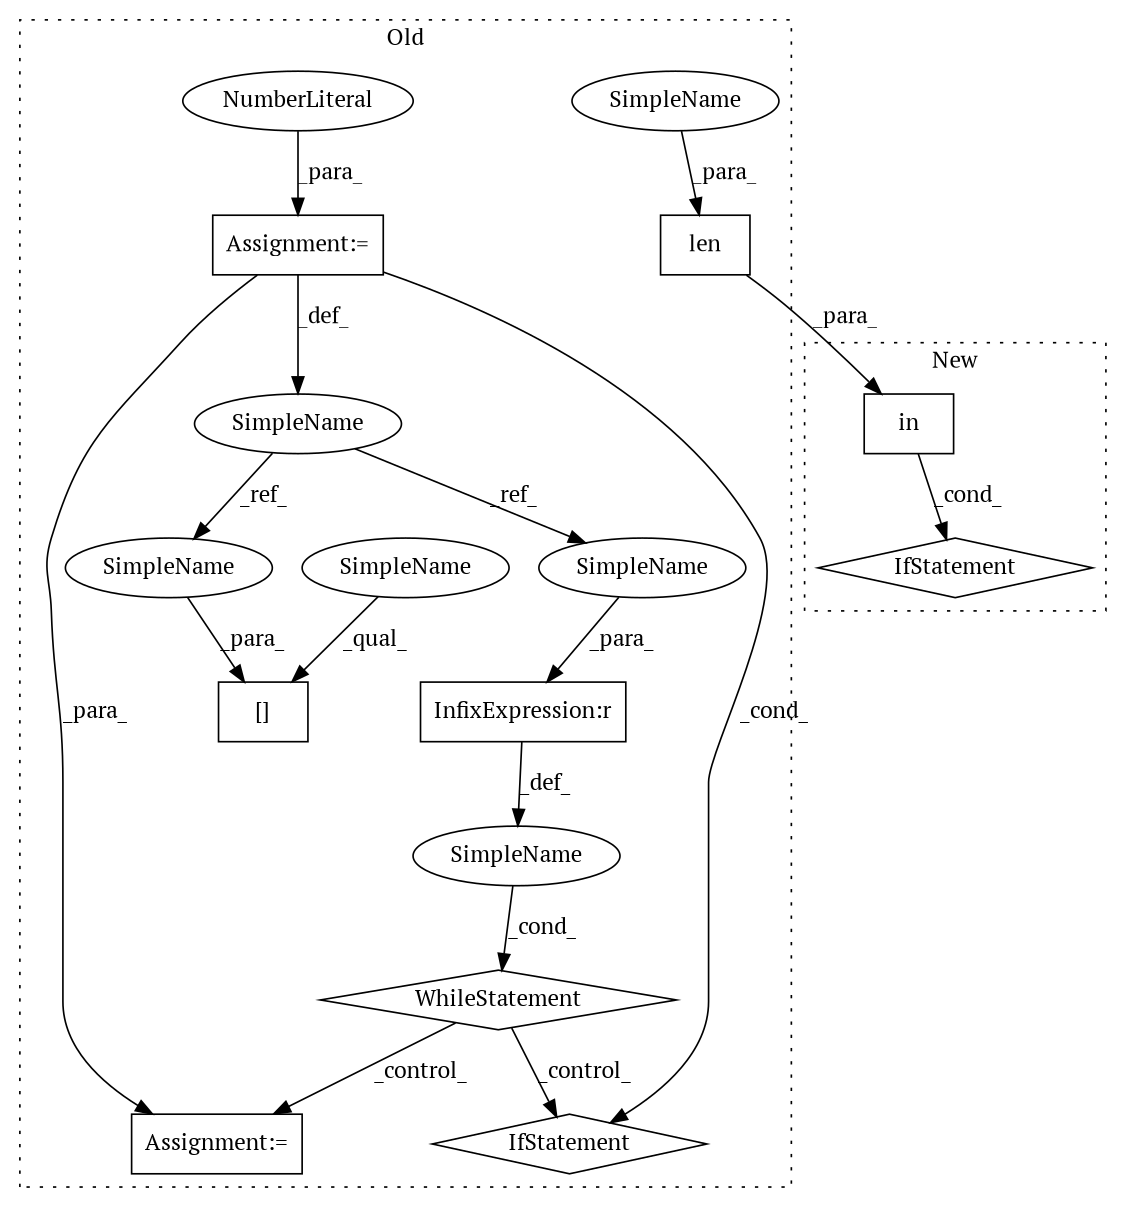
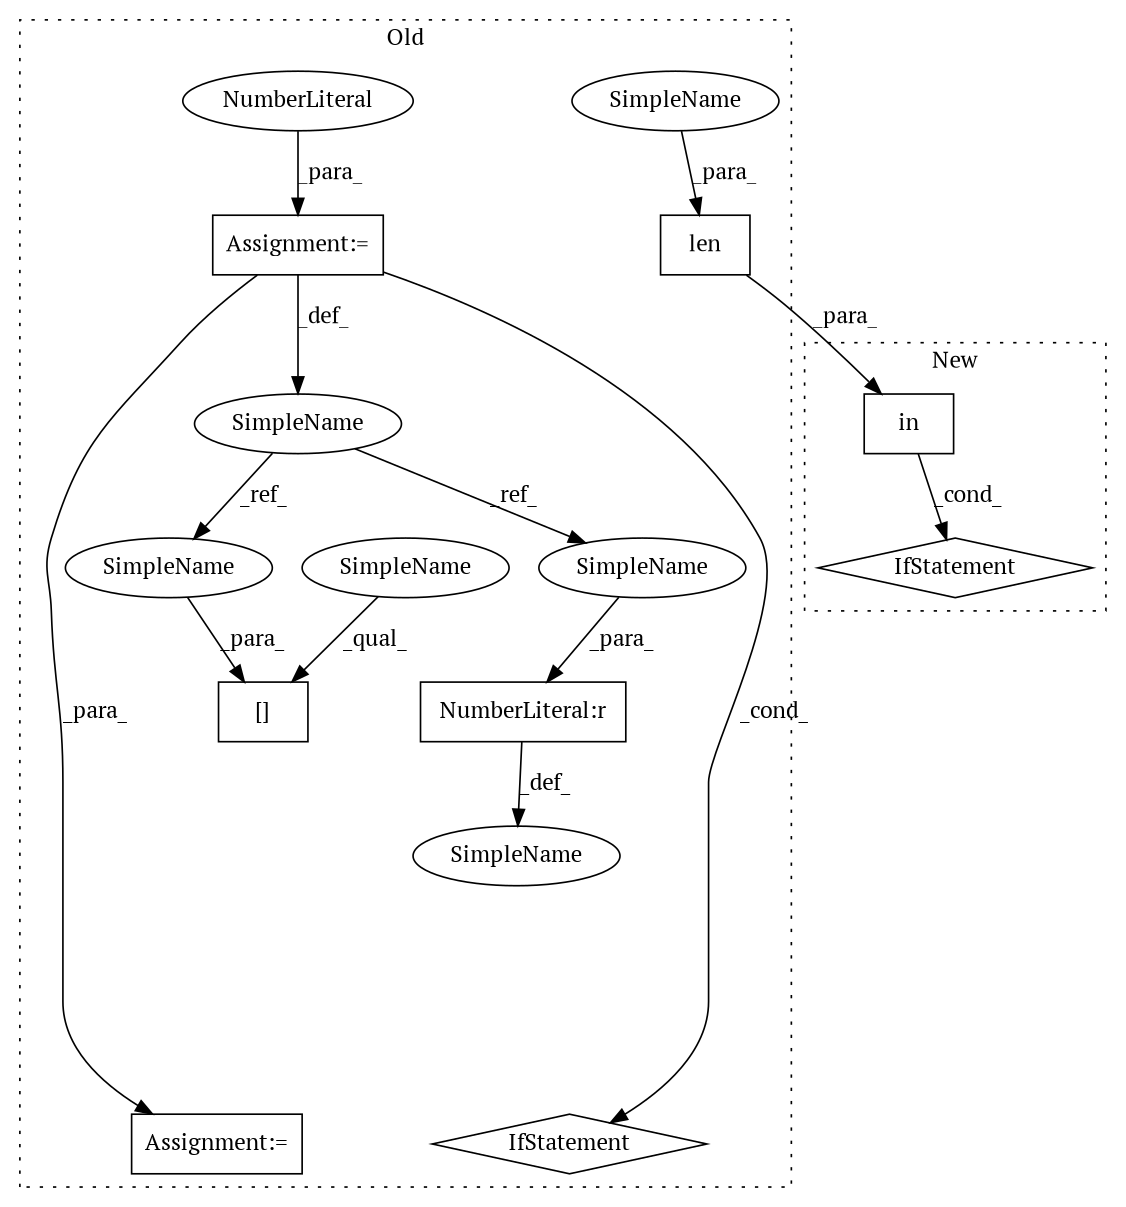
(523, 712) -> (523, 712)
(498, 1000) -> none
